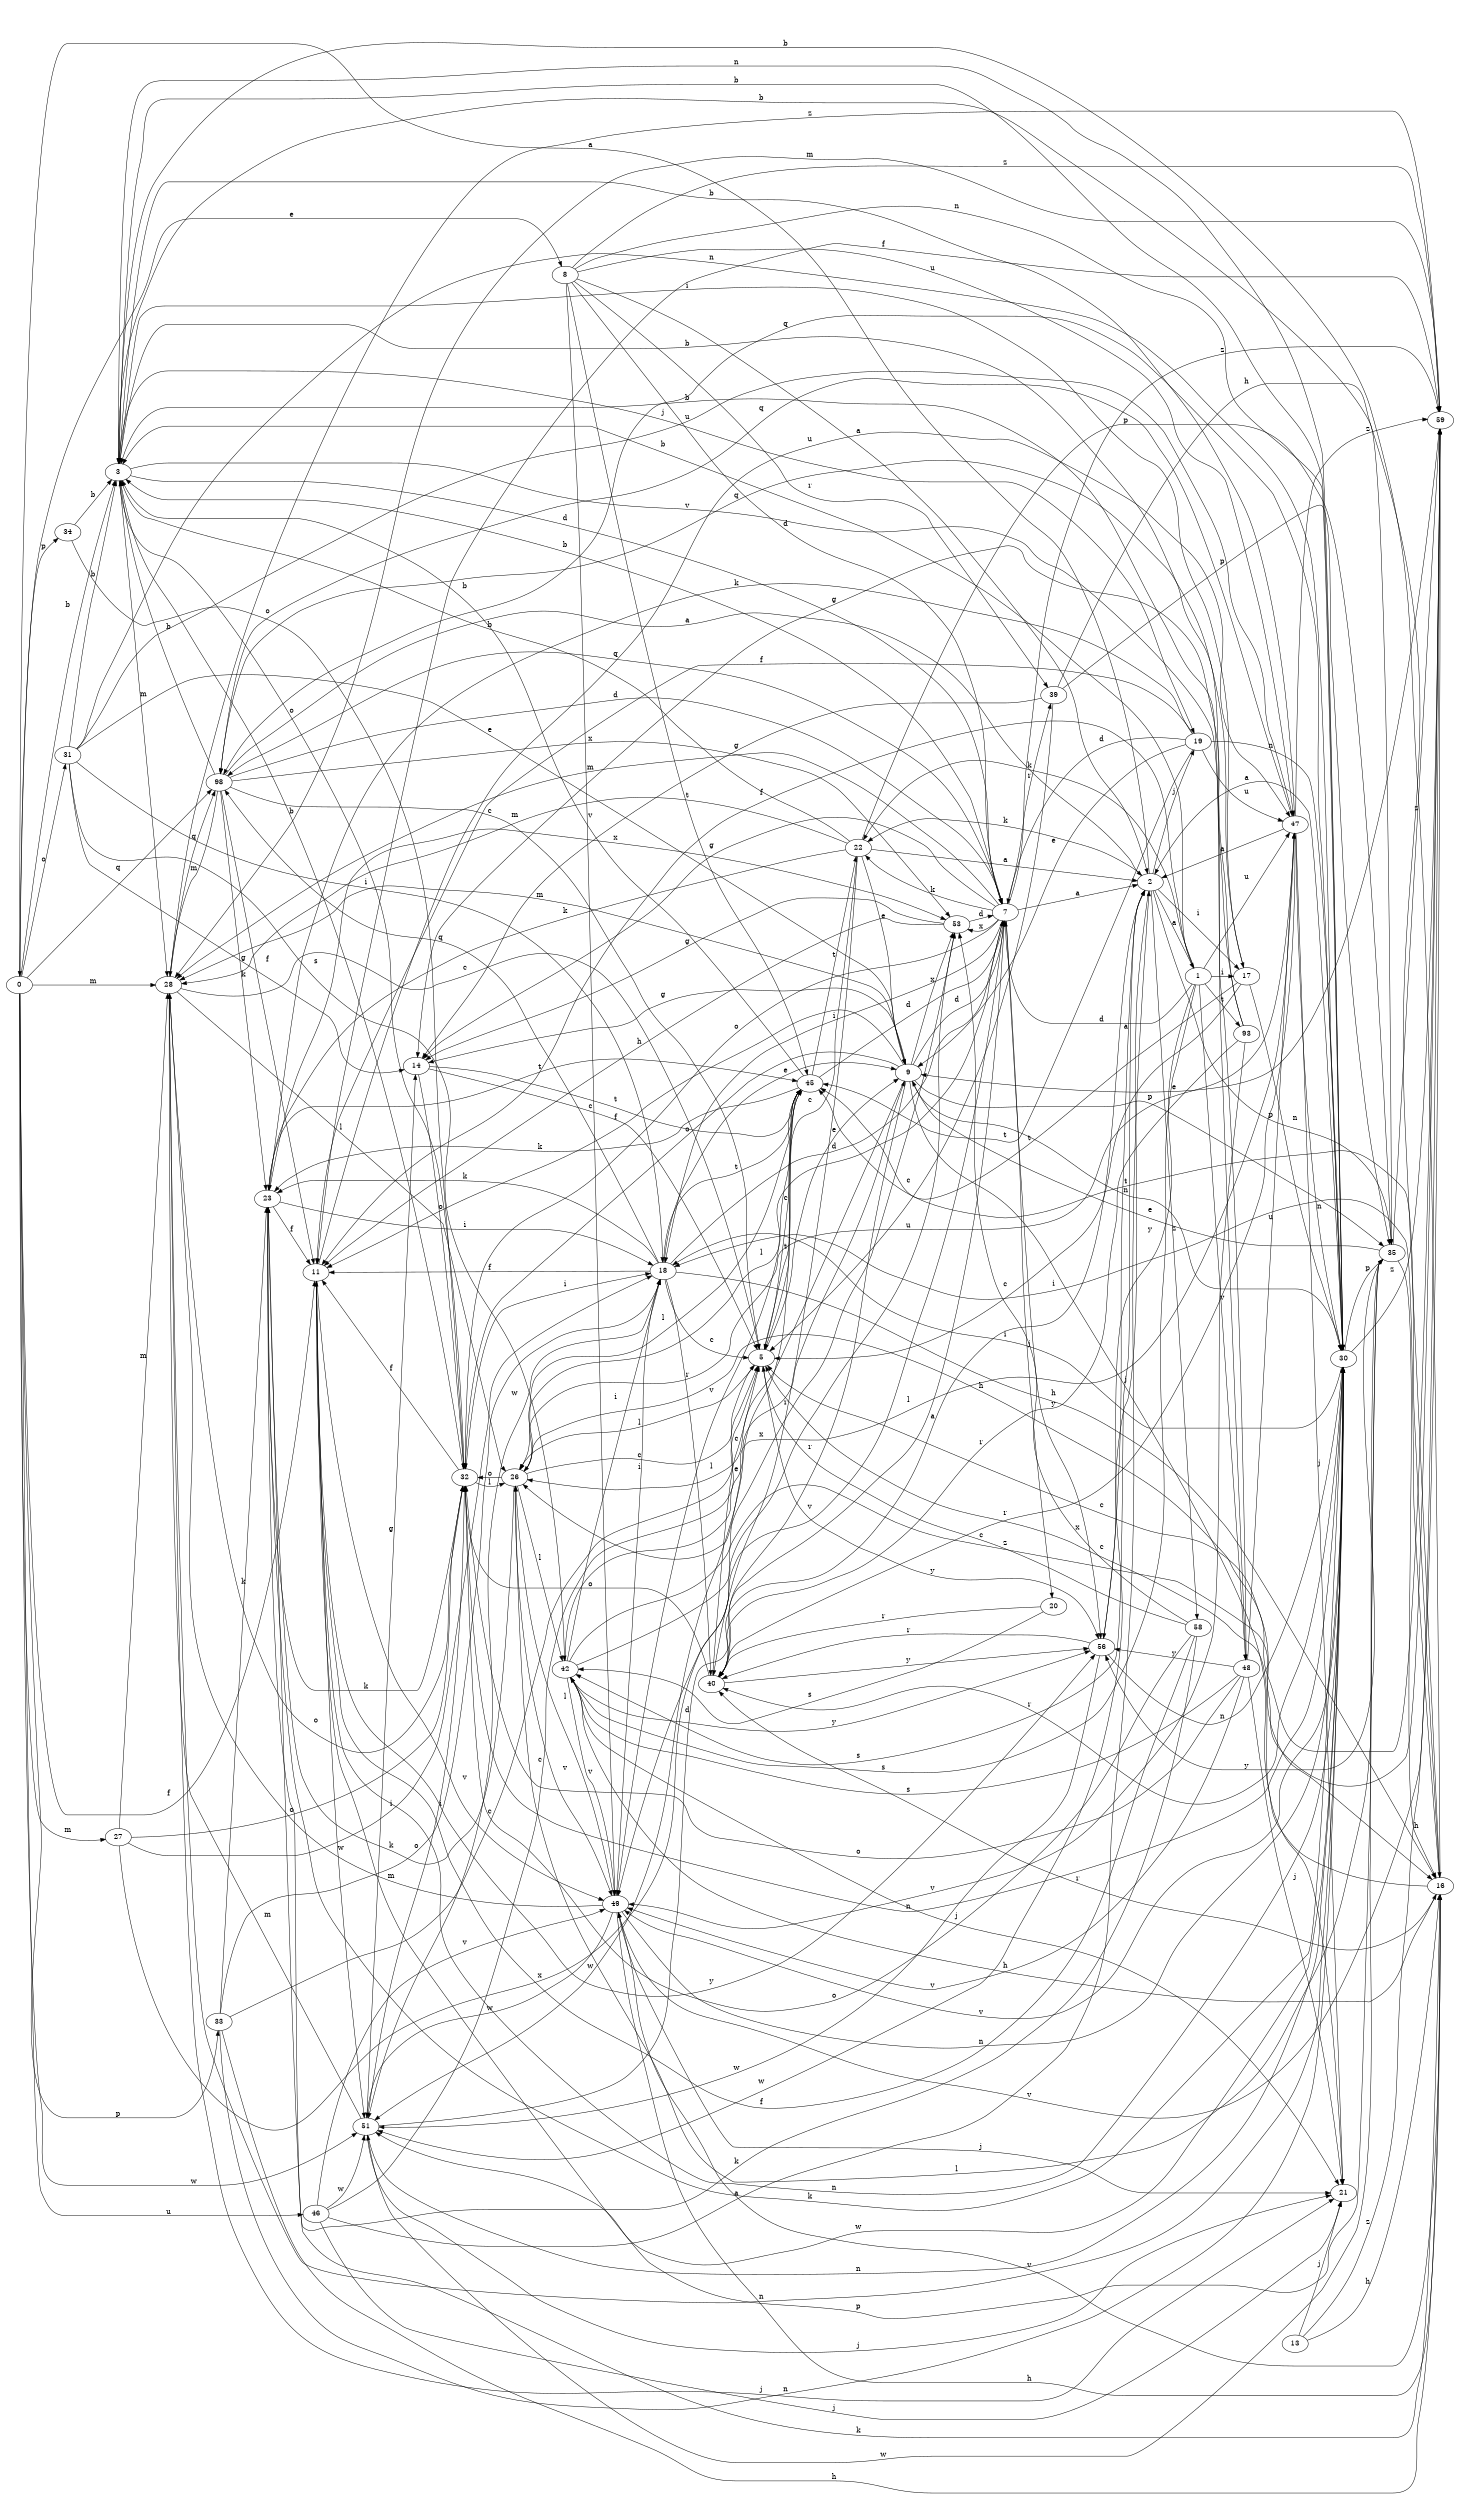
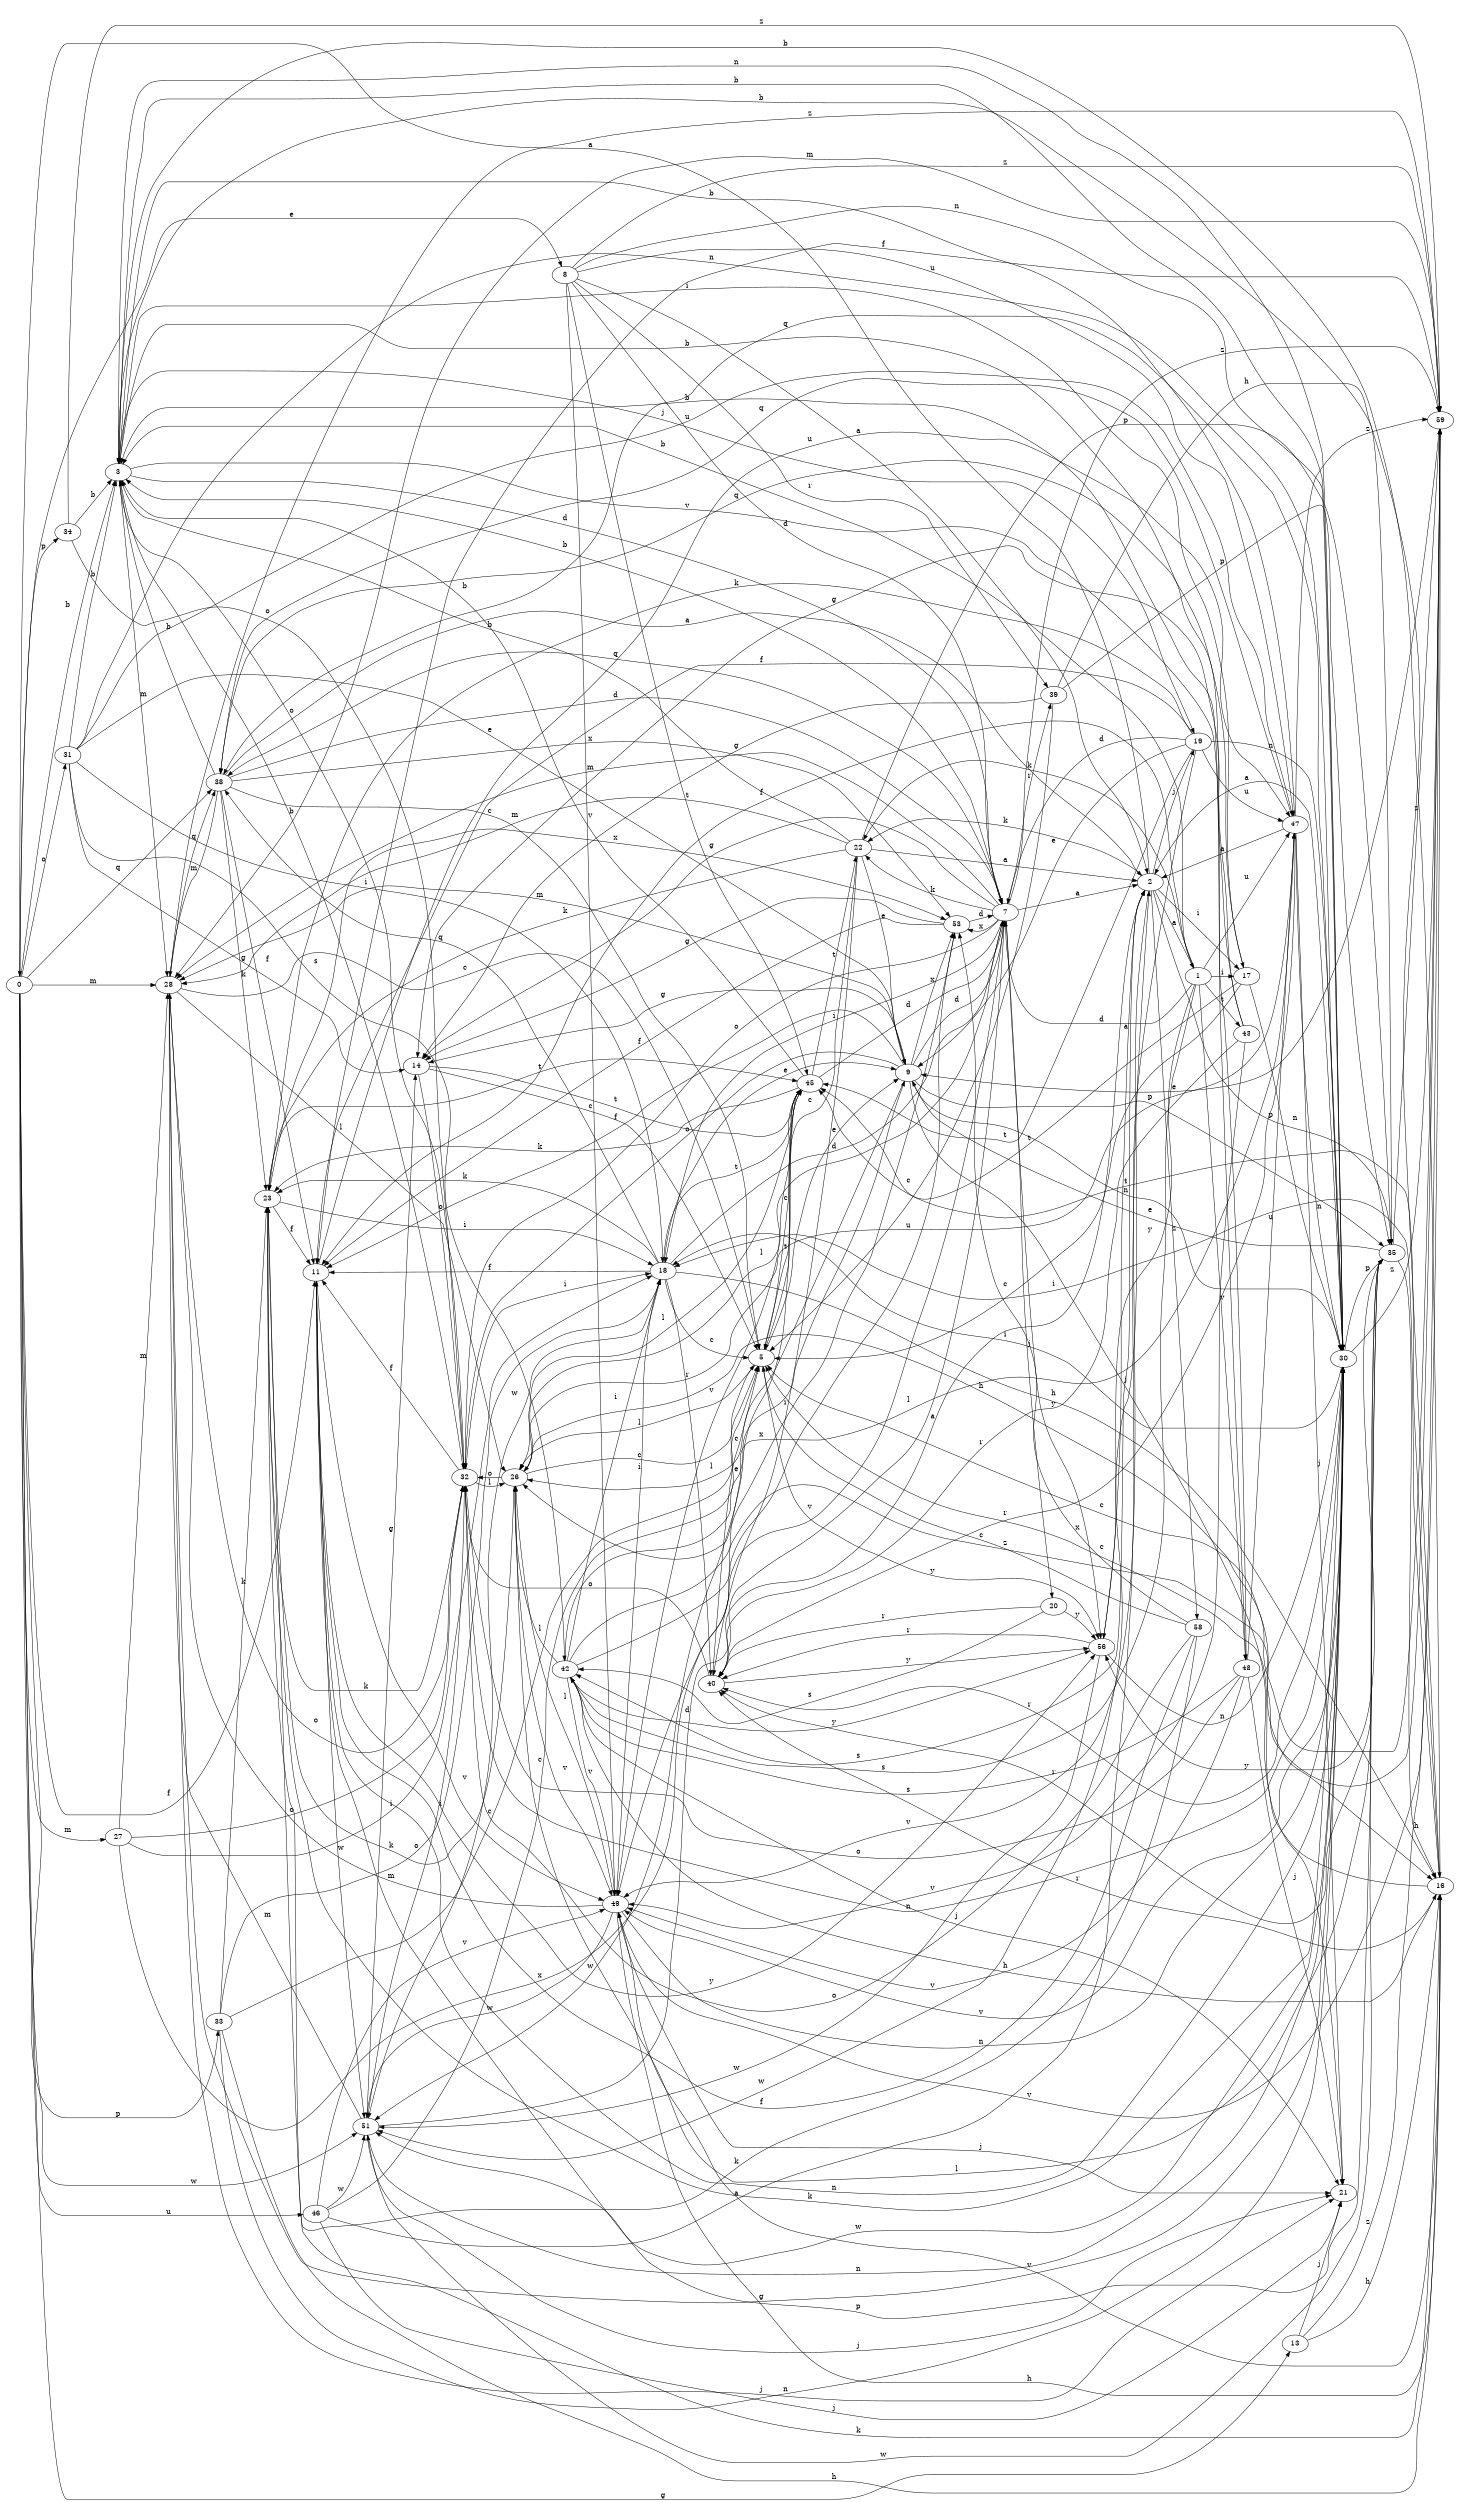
none -> (696, 25)
(219, 782) -> (219, 782)
(1247, 1034) -> (1247, 1034)
(639, 1042) -> (639, 1042)
(844, 1390) -> (1340, 1810)
(539, 1571) -> (521, 1577)
(1180, 1659) -> (1080, 1622)
none -> (1105, 1720)
(761, 2297) -> (761, 2297)
none -> (50, 2382)
